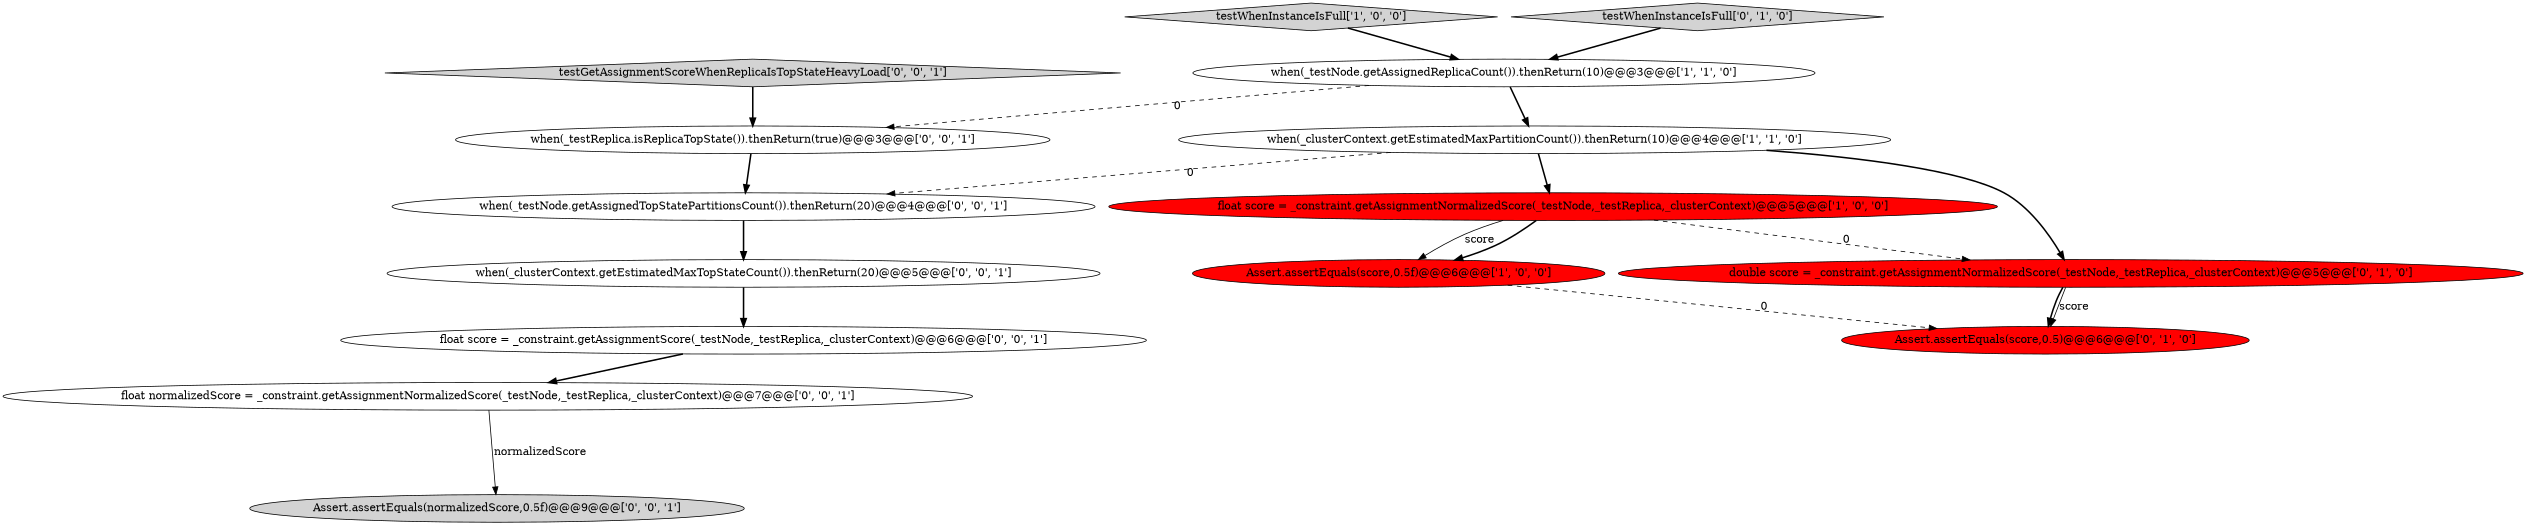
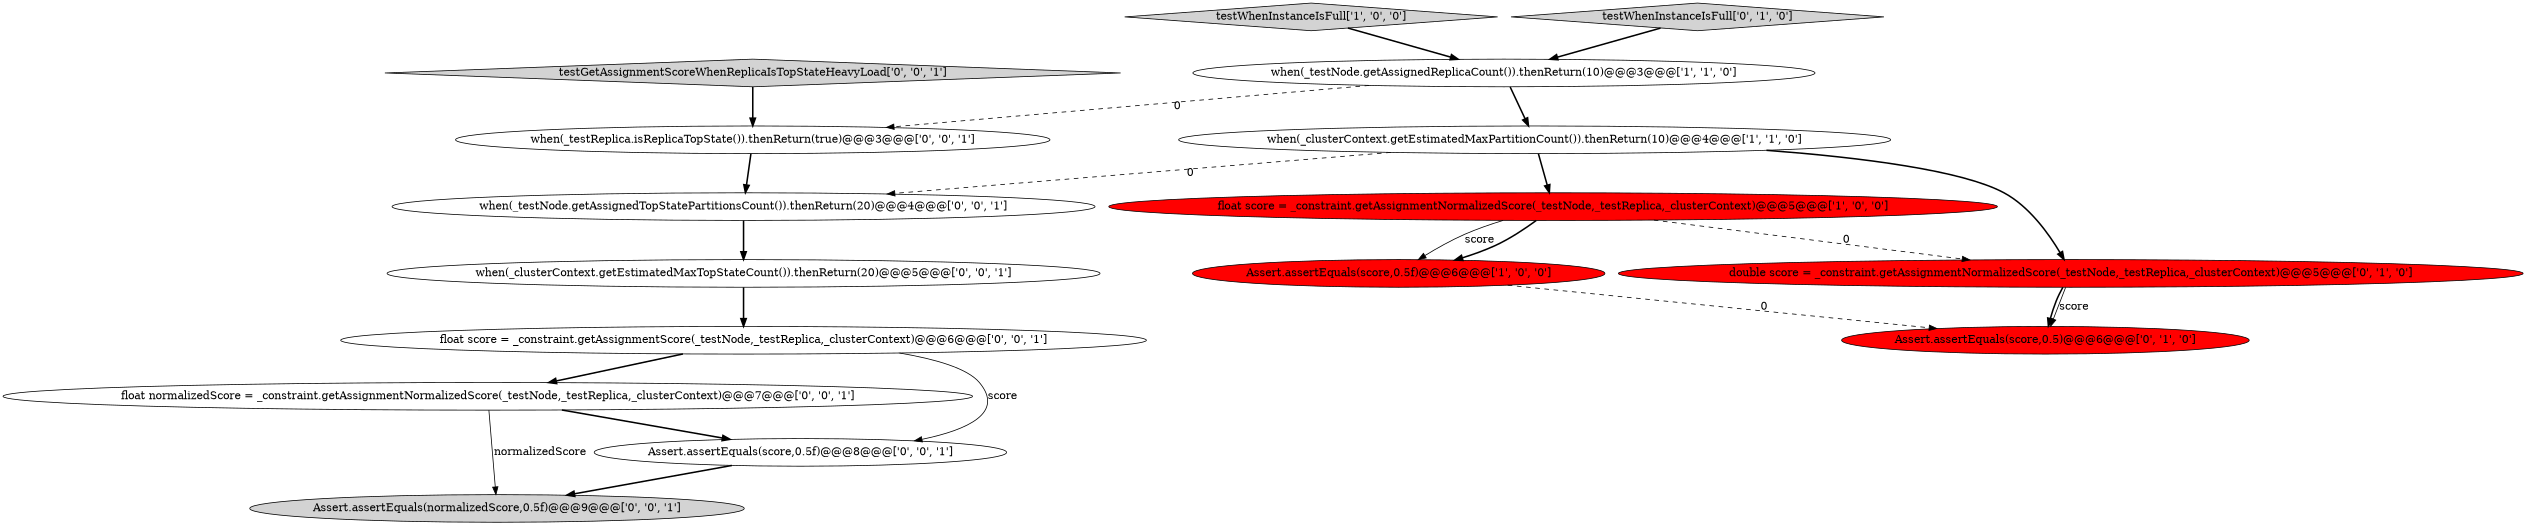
none -> (800, 452)
